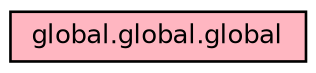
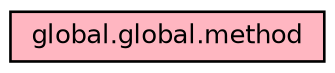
(158, 37) -> (167, 37)
